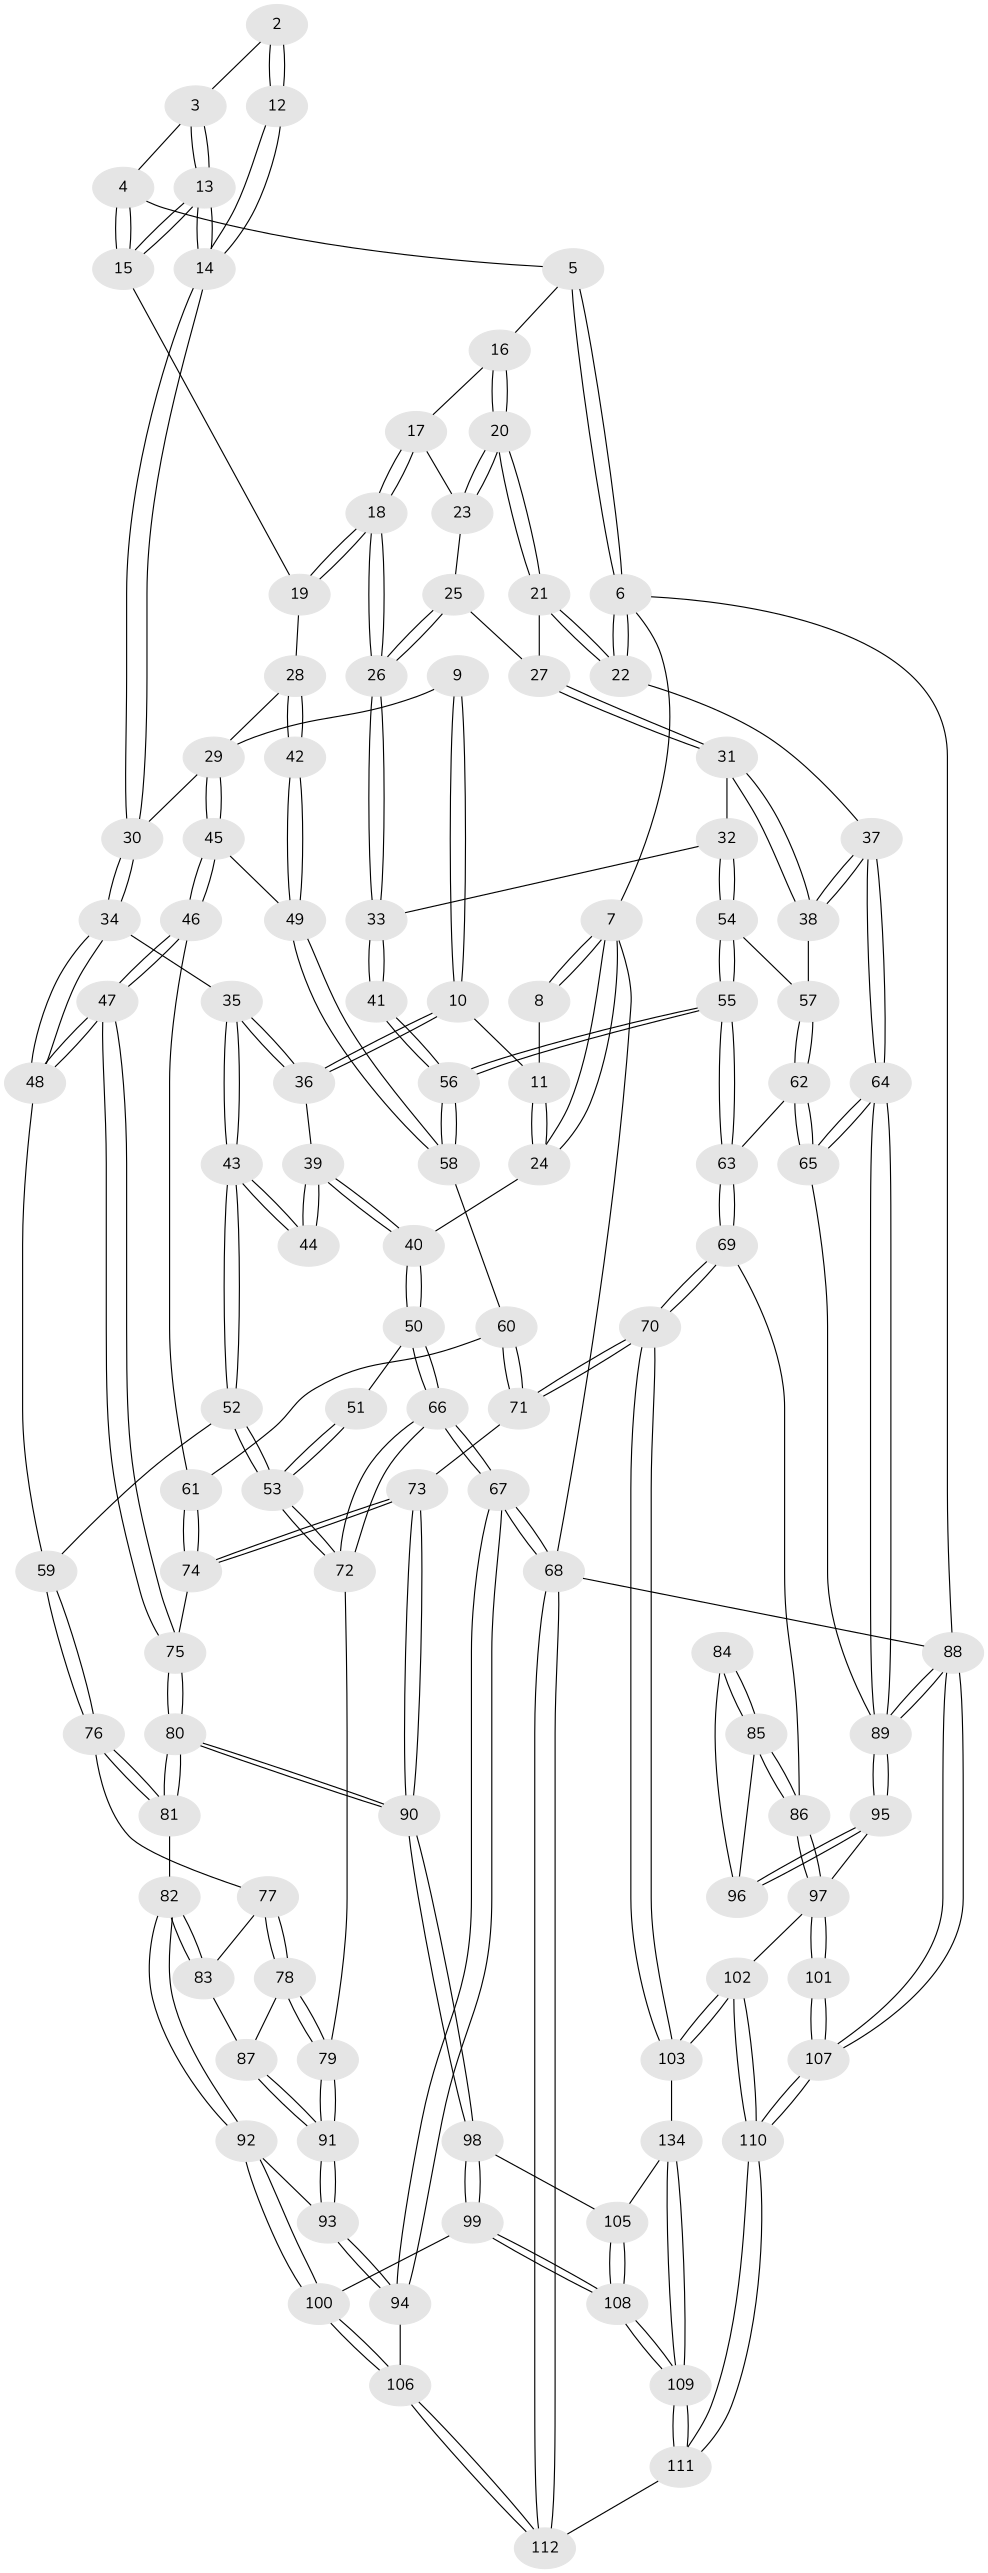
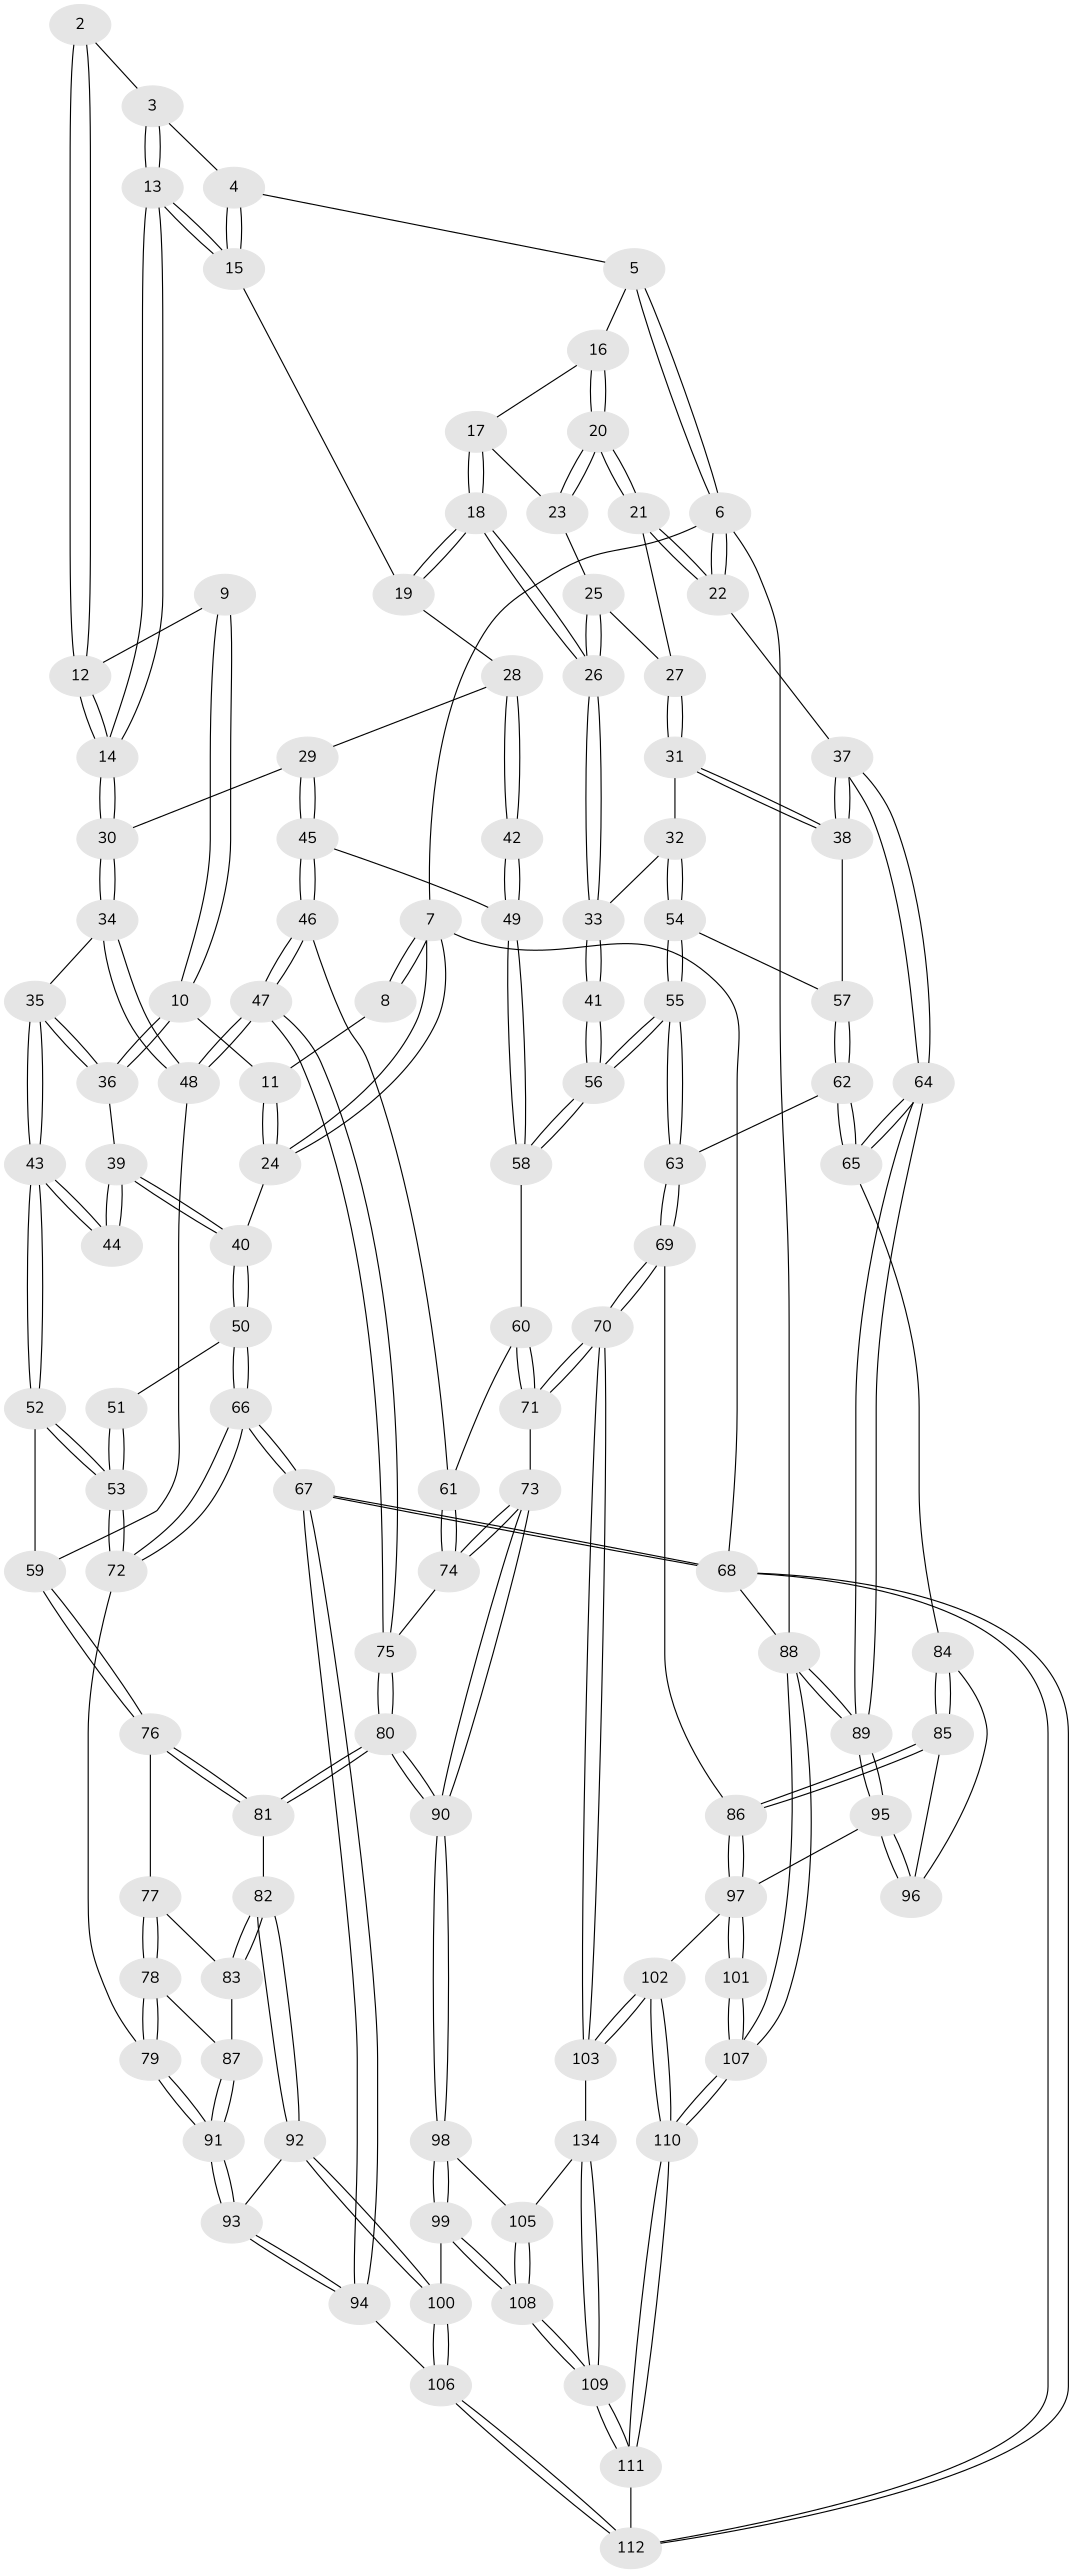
(336, 717) -> (150, 637)
(828, 1453) -> (919, 1405)
